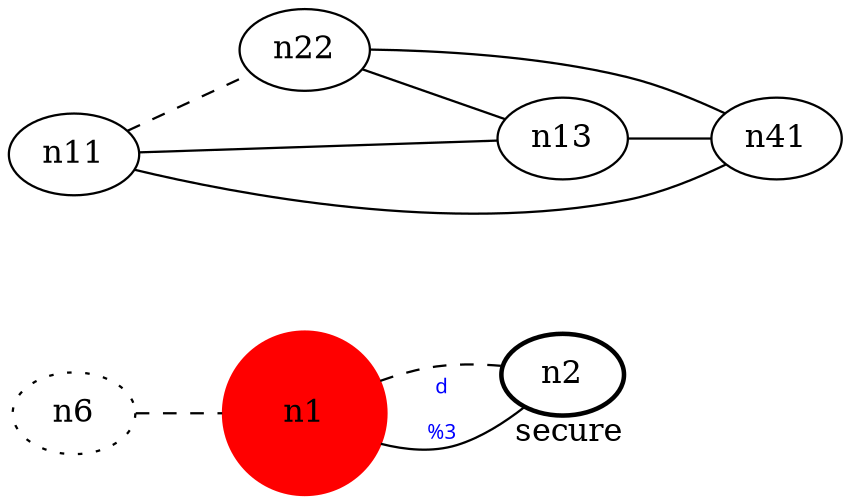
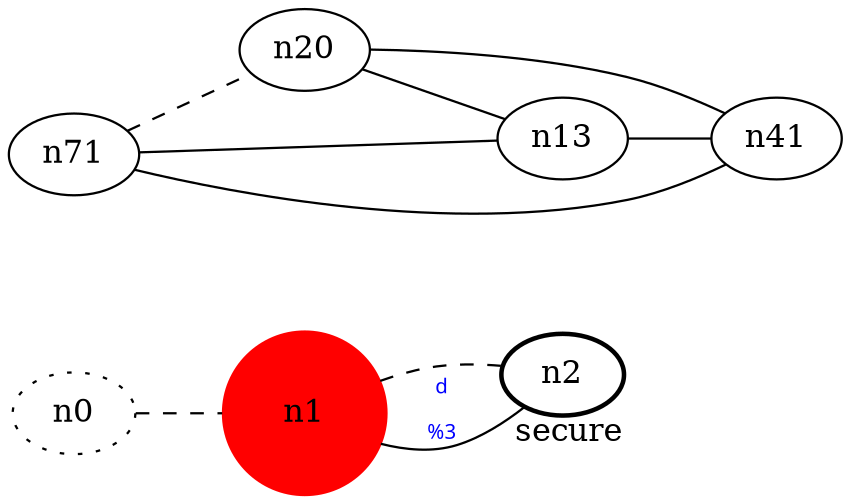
(305, 50) -> (305, 50)
(74, 154) -> (74, 154)
(74, 413) -> (74, 413)
